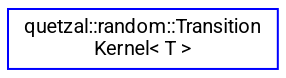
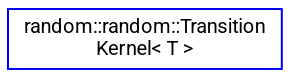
(143, 39) -> (145, 39)
